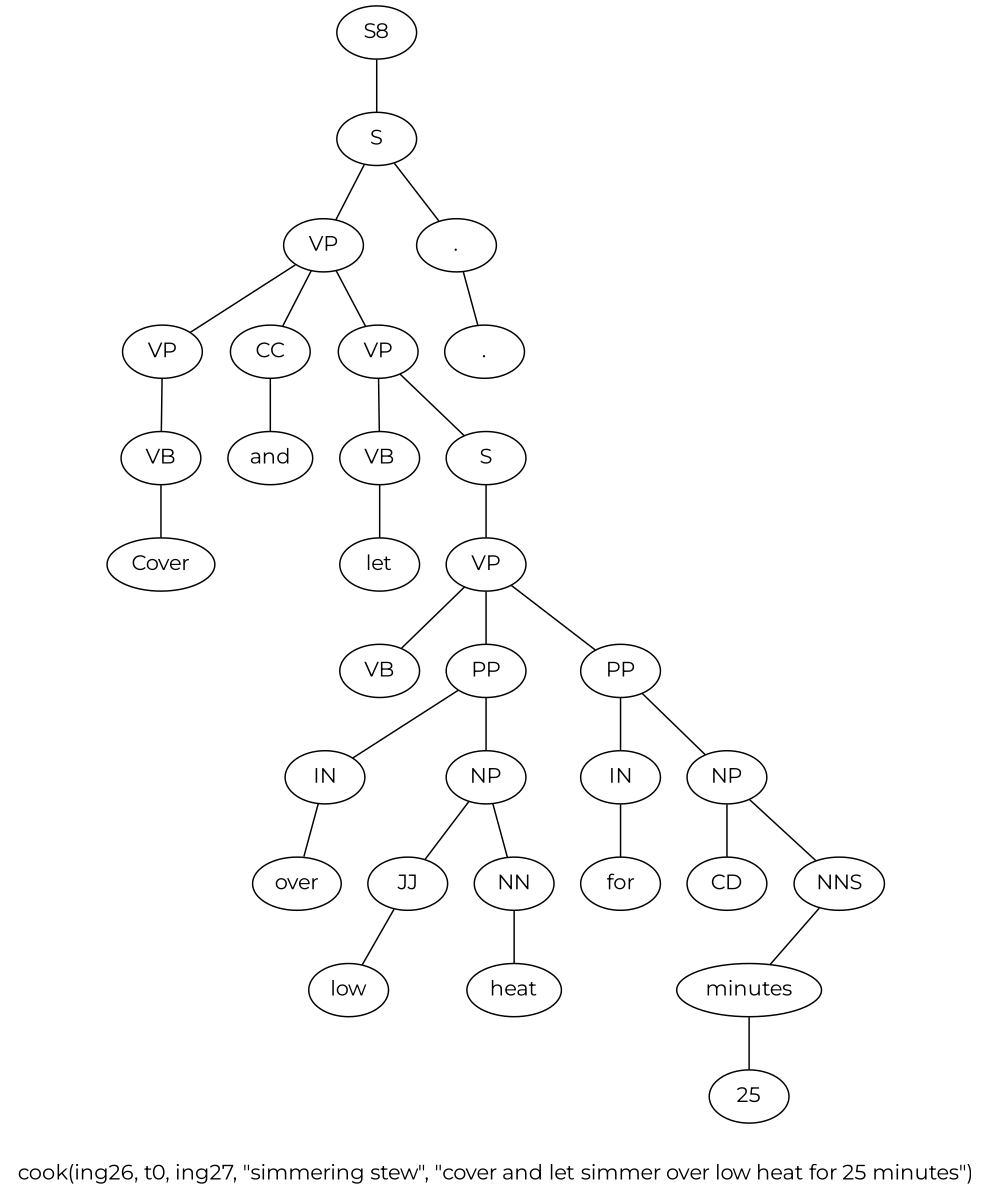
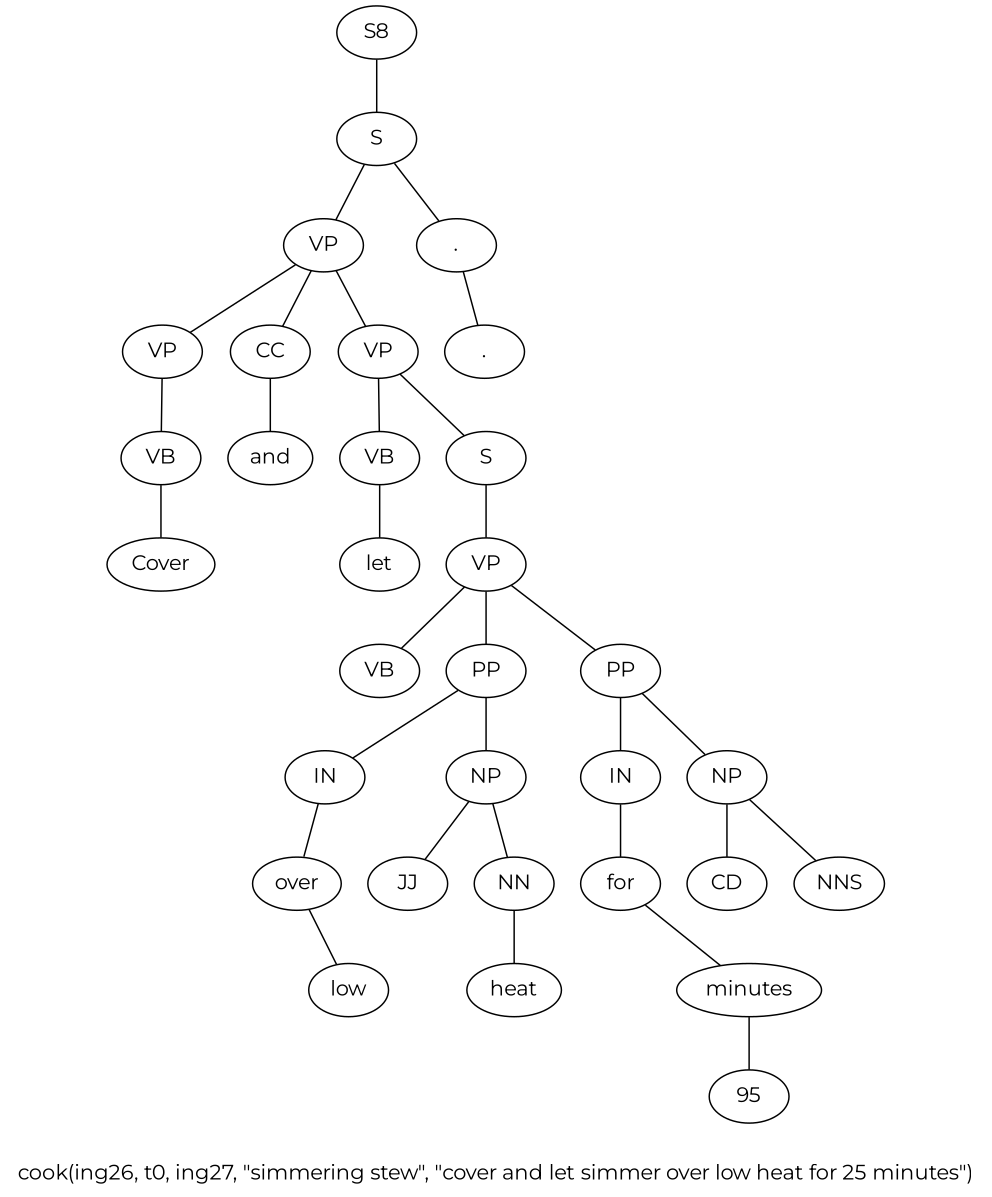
(795, 936) -> (683, 935)
(378, 937) -> (323, 937)
(749, 1097) -> (749, 1097)
